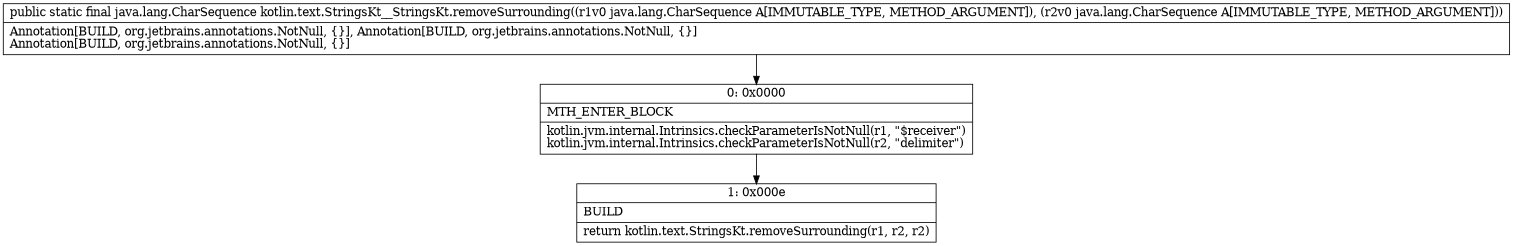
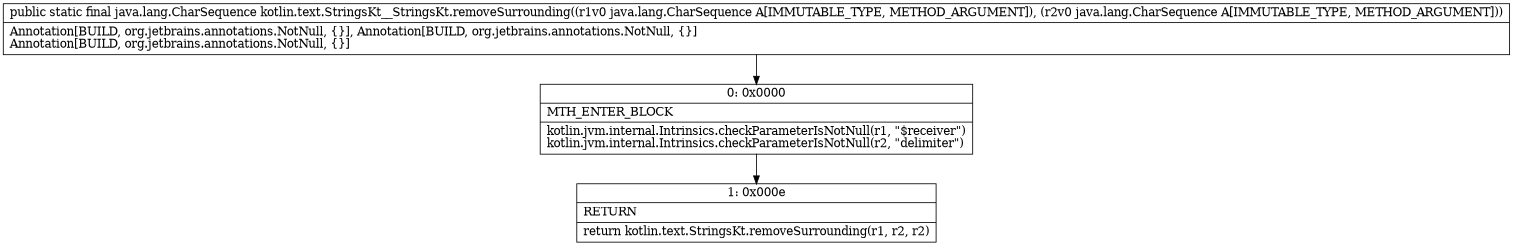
(604, 212) -> (610, 212)
